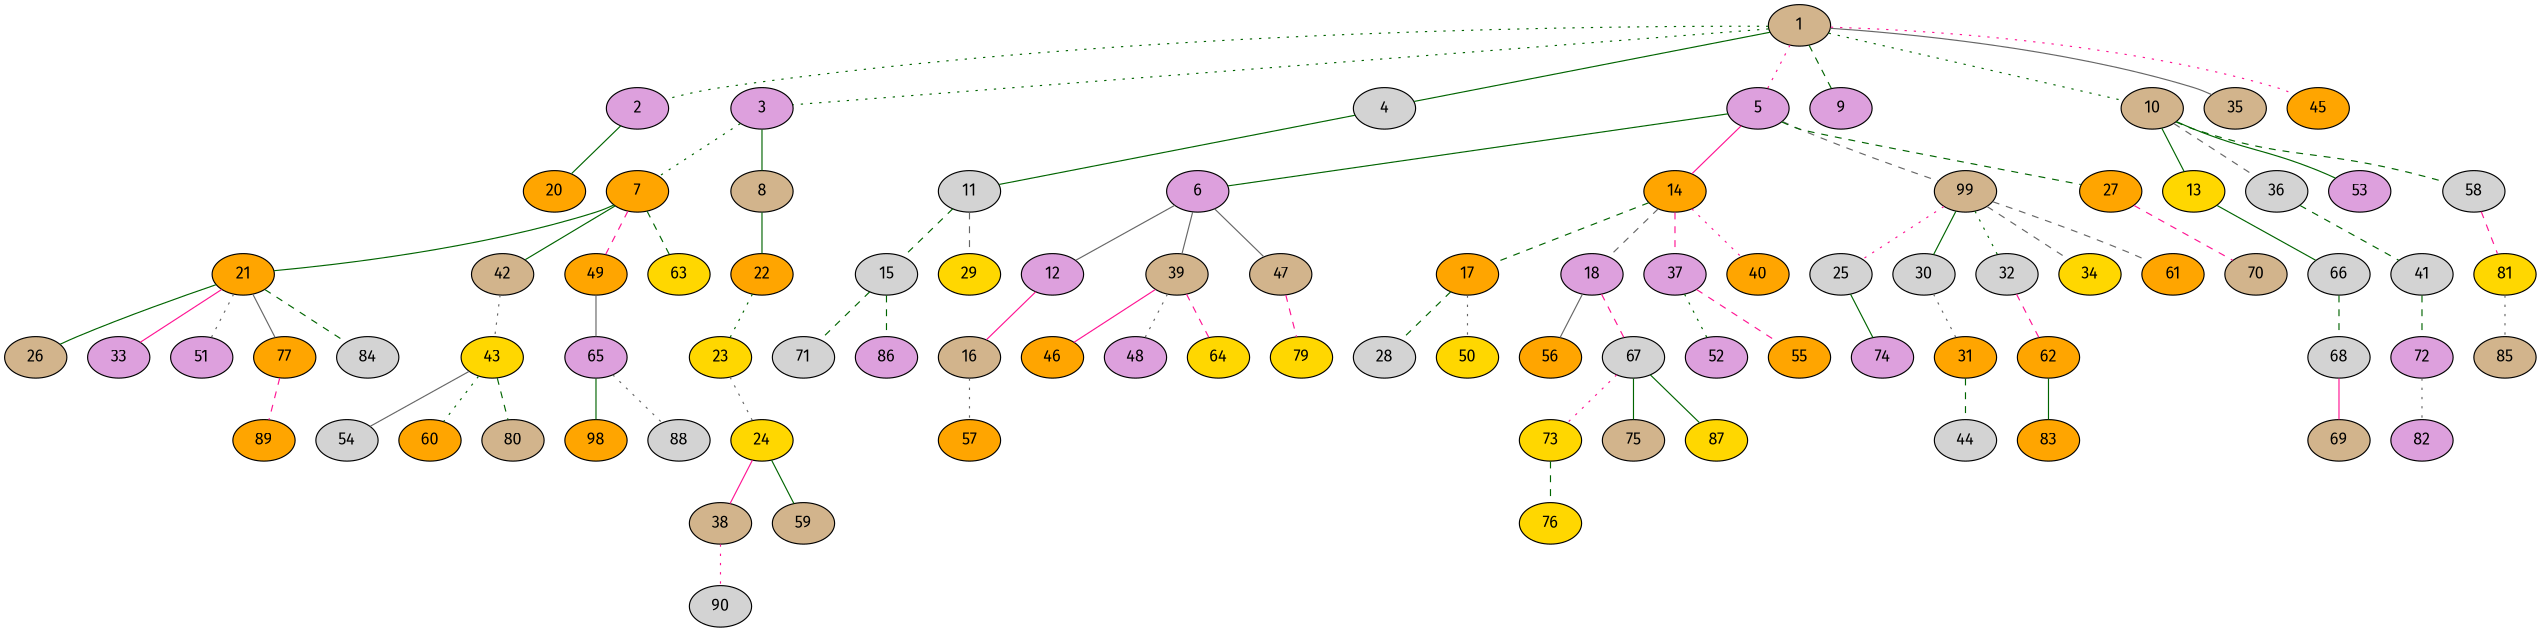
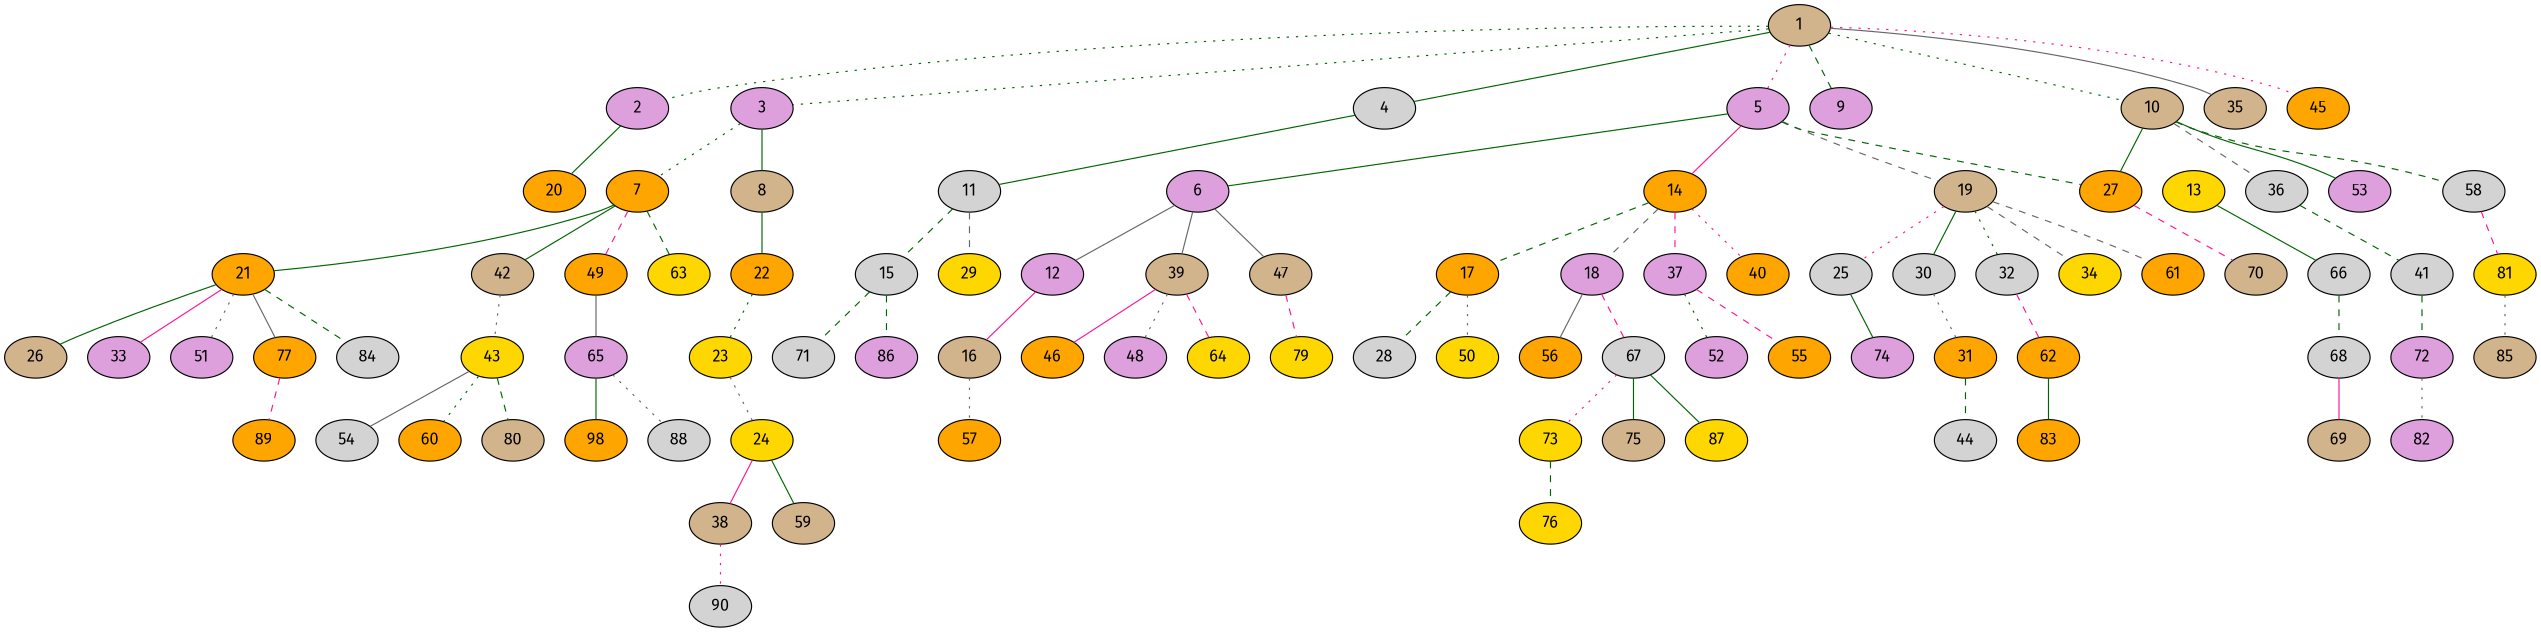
(2173, 150) -> (2131, 150)
(1965, 191) -> (1965, 191)
